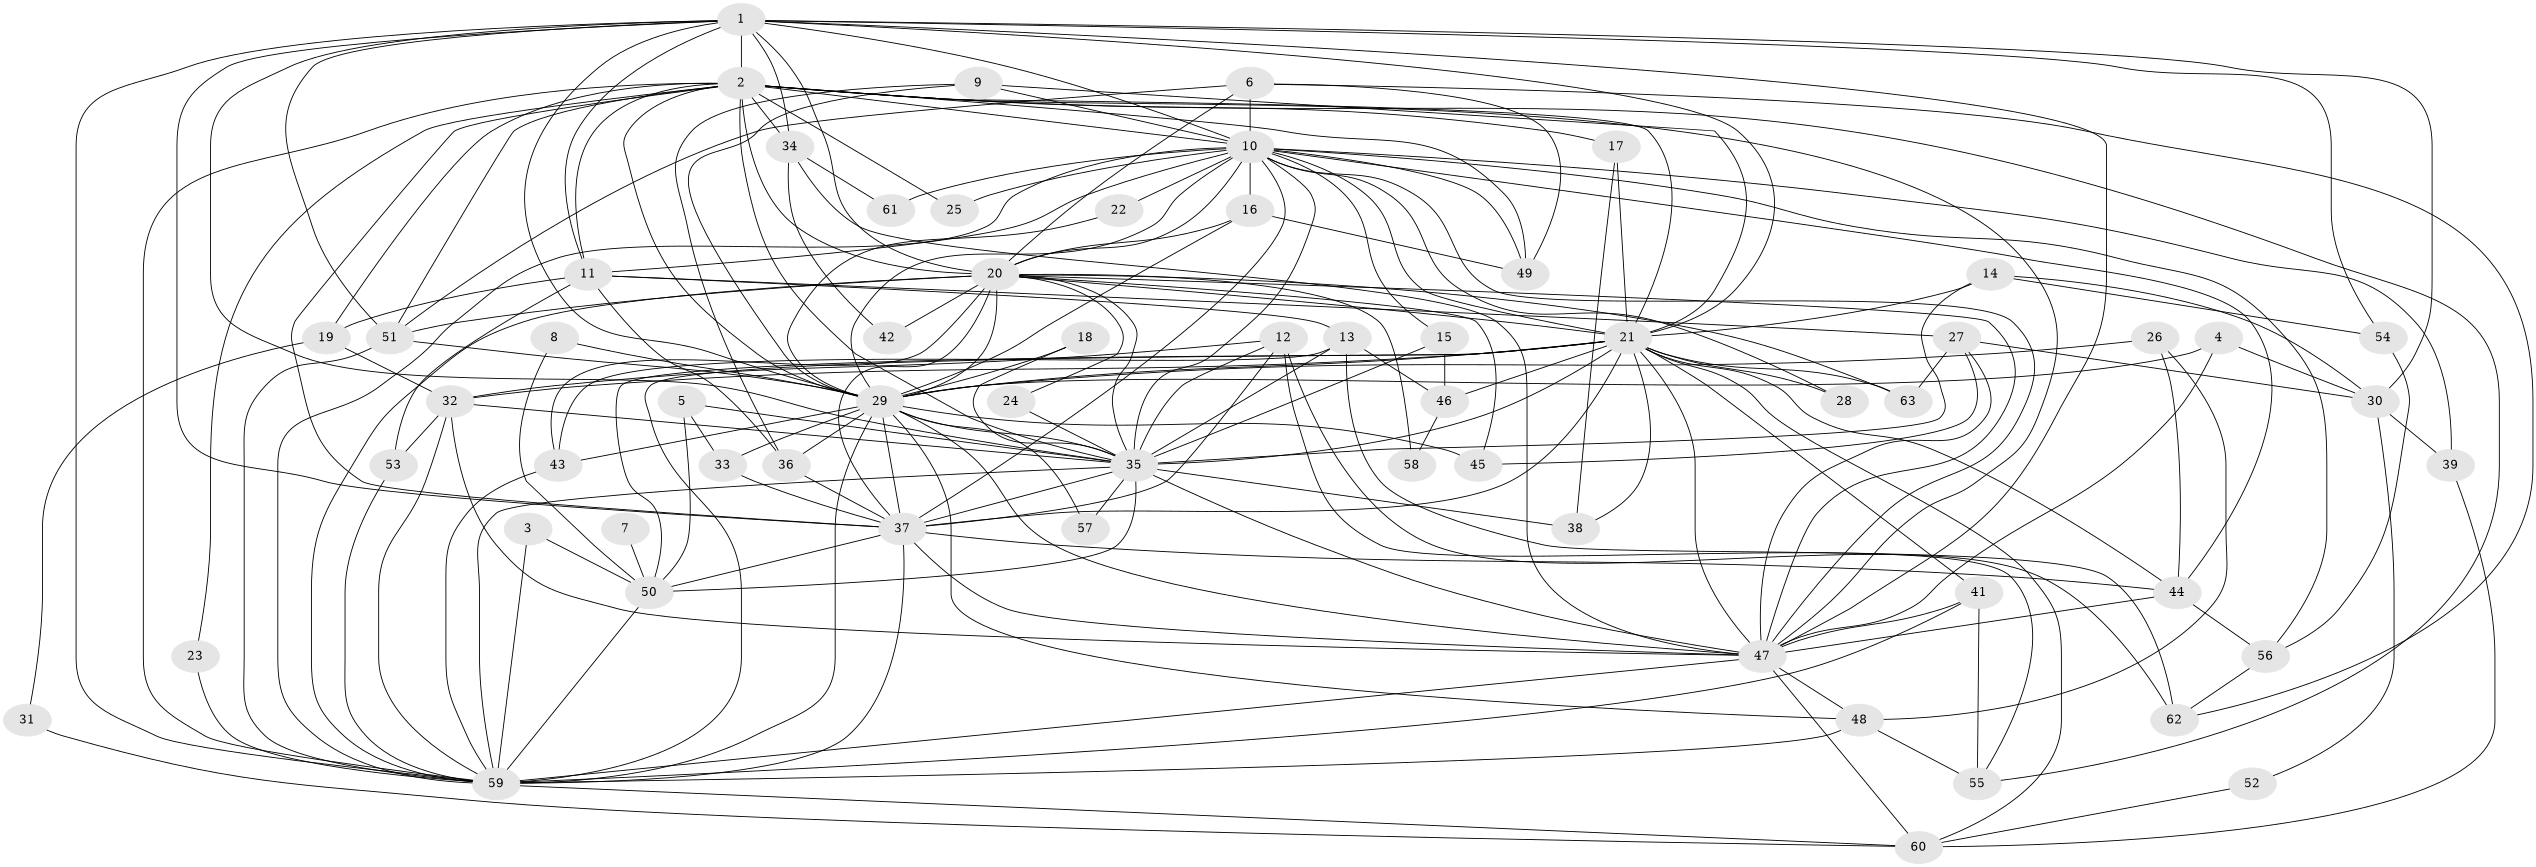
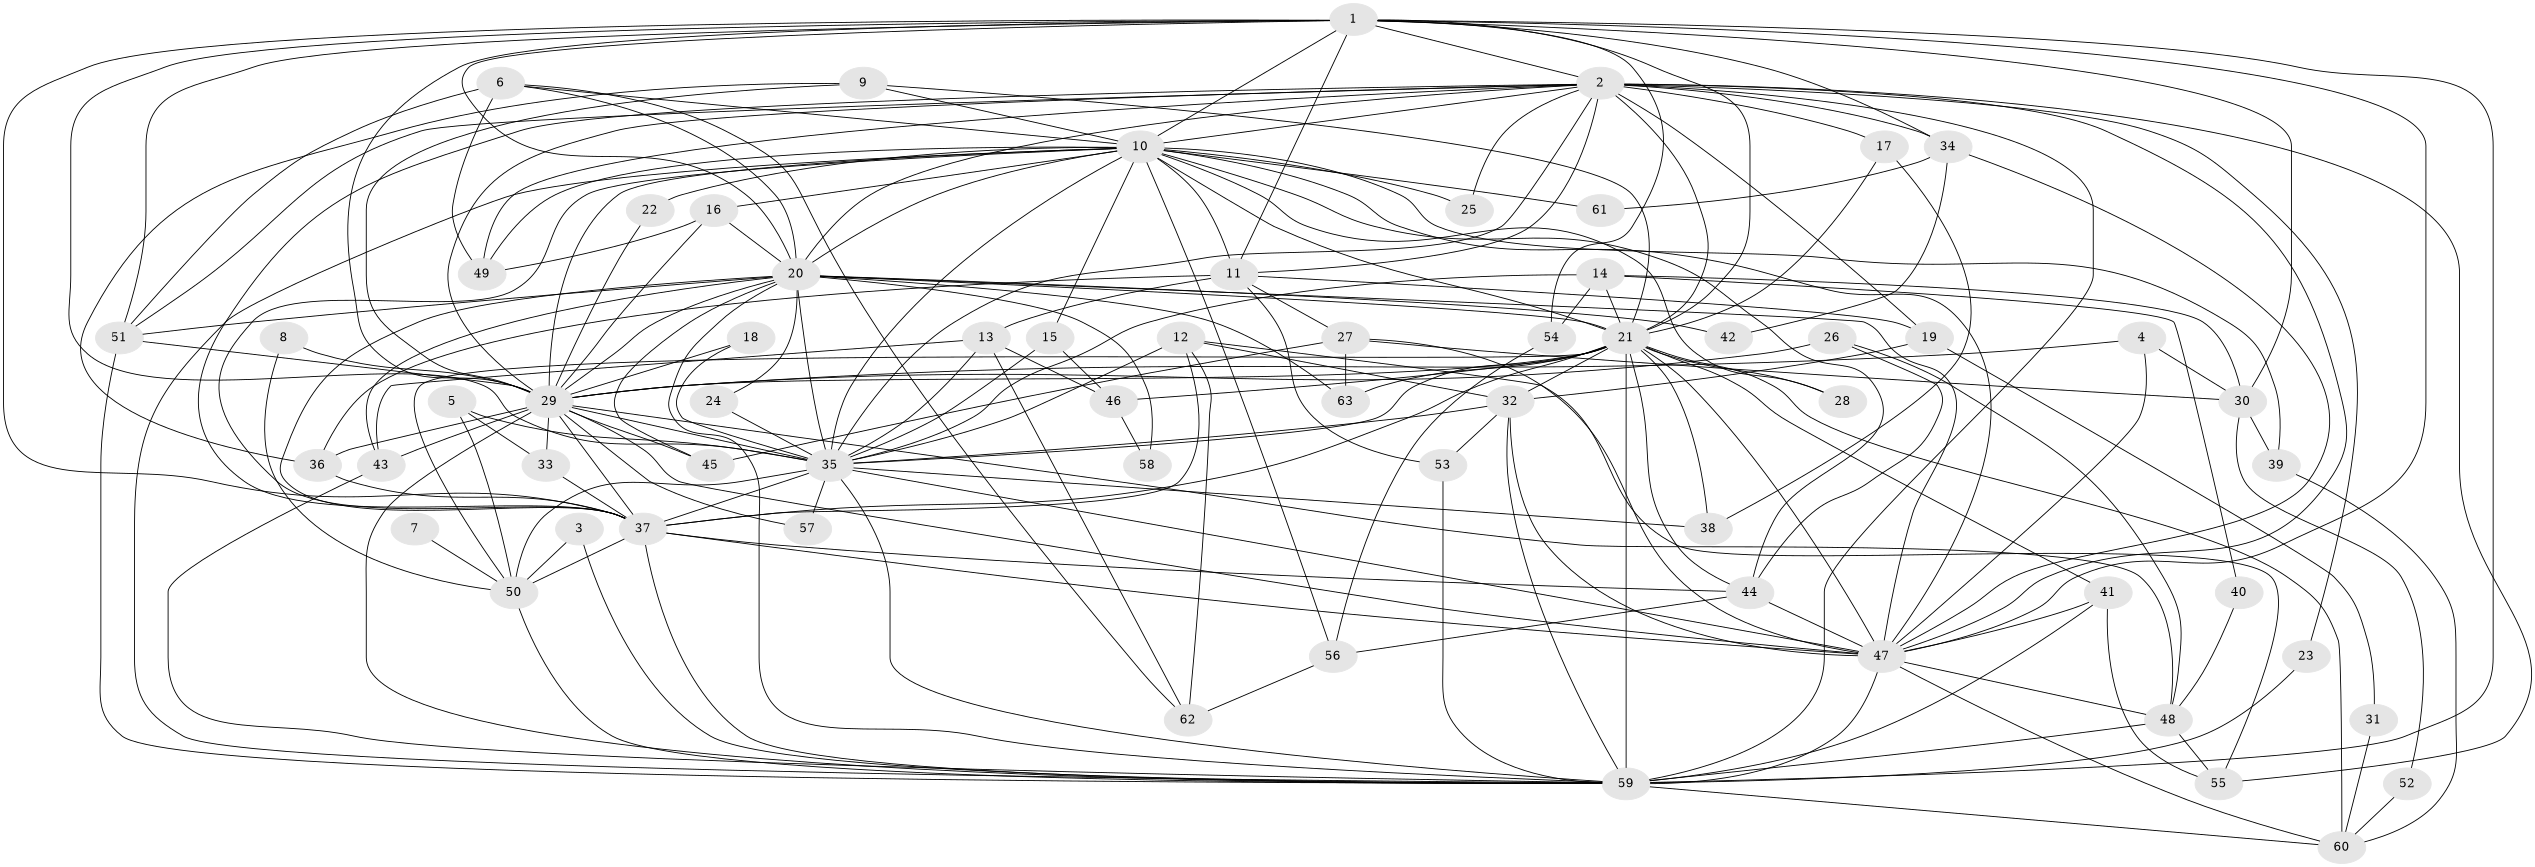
none -> (2239, 593)
